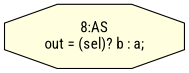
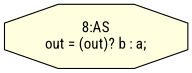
(94, 36) -> (96, 36)
